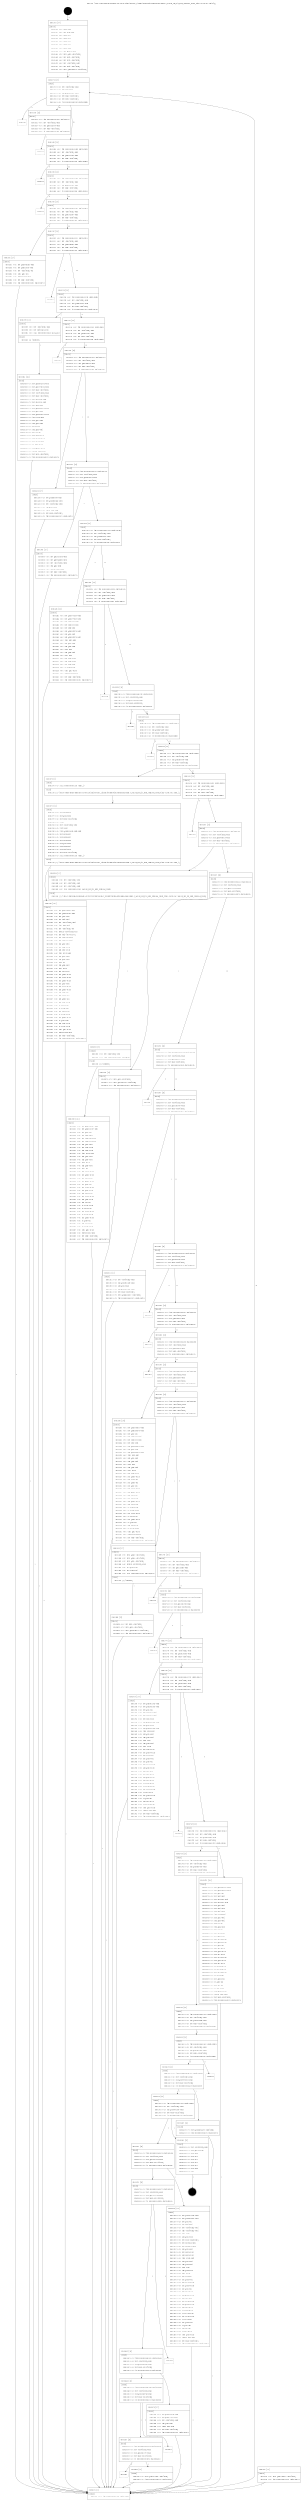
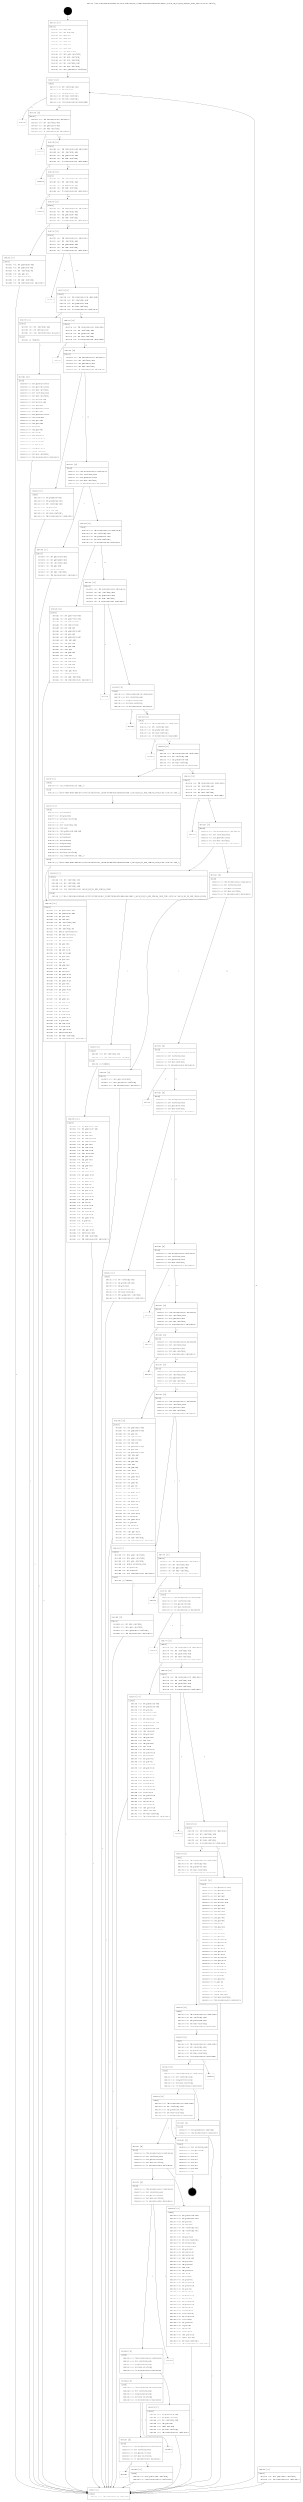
(72, 122) -> (58, 137)
